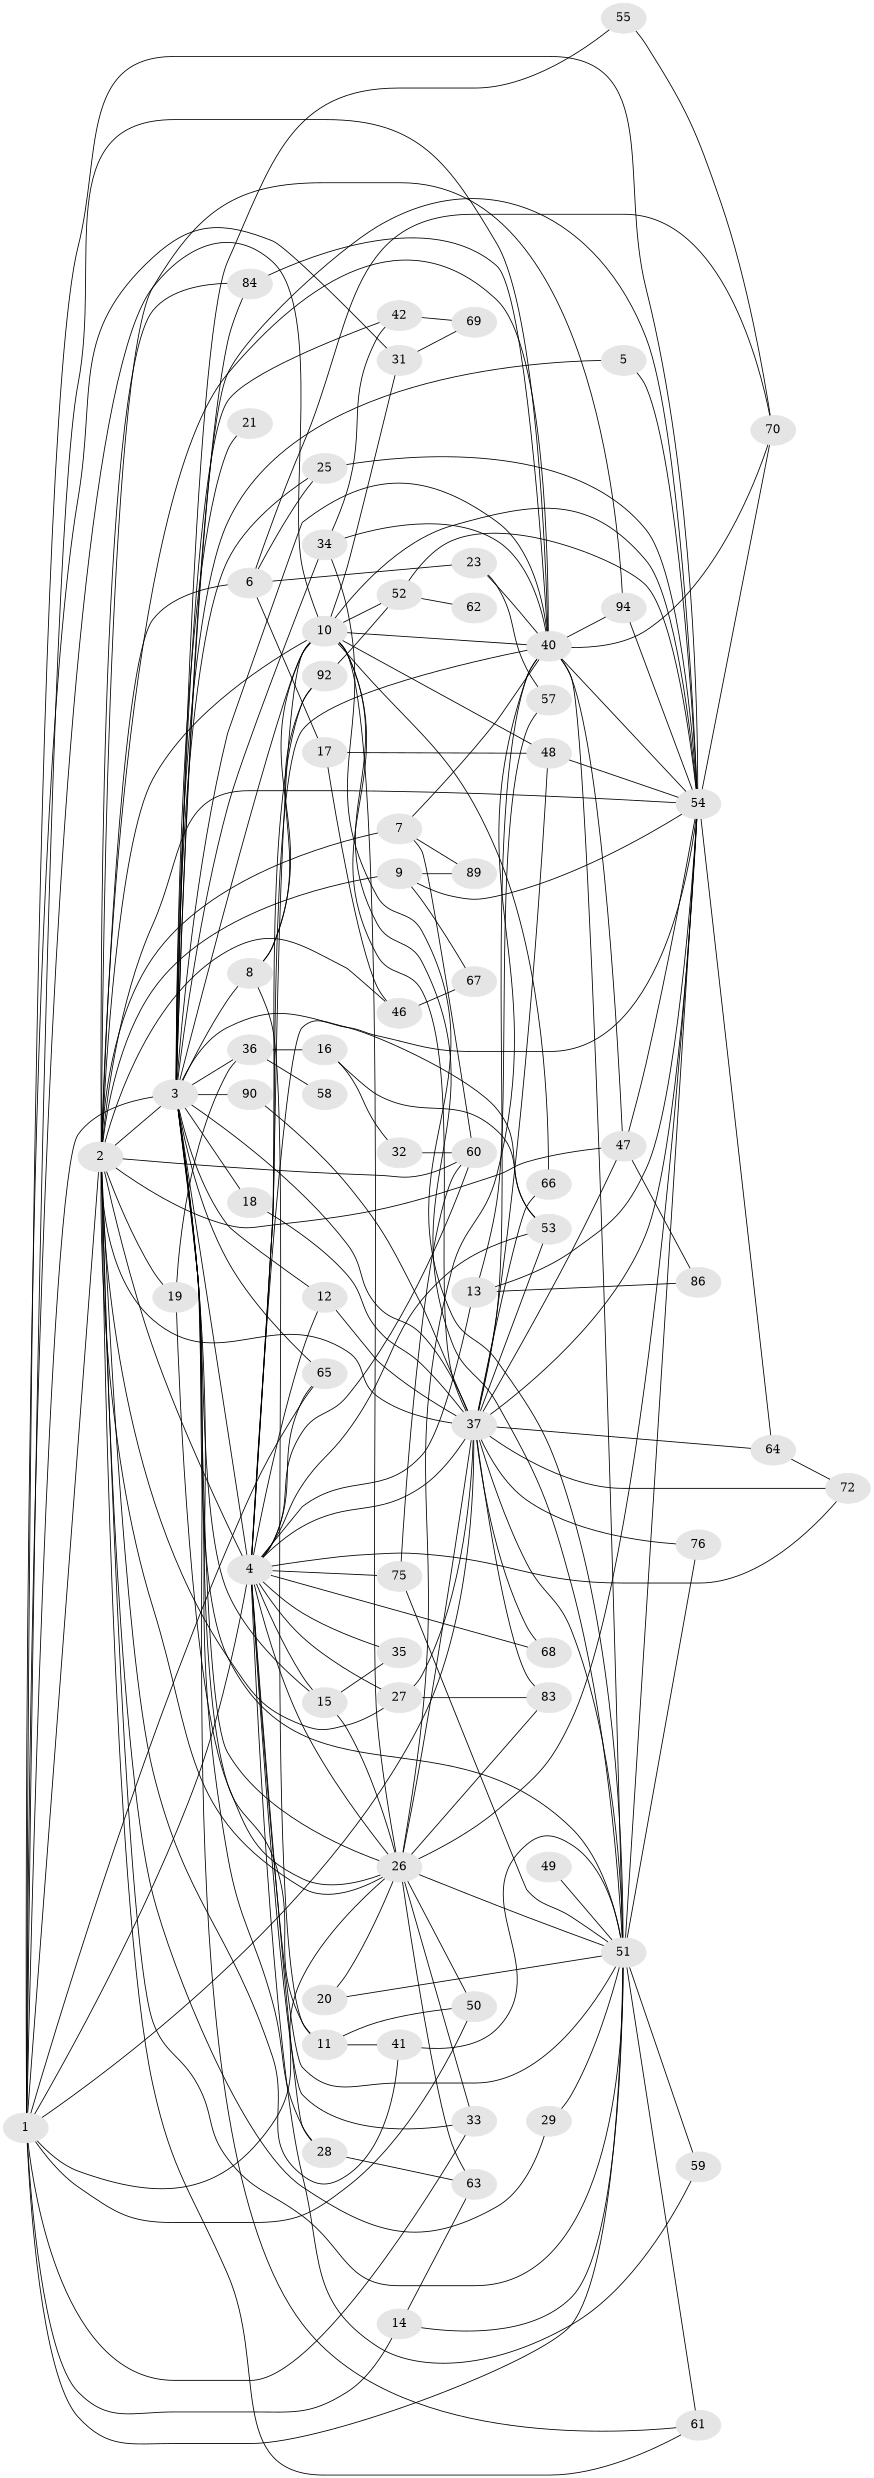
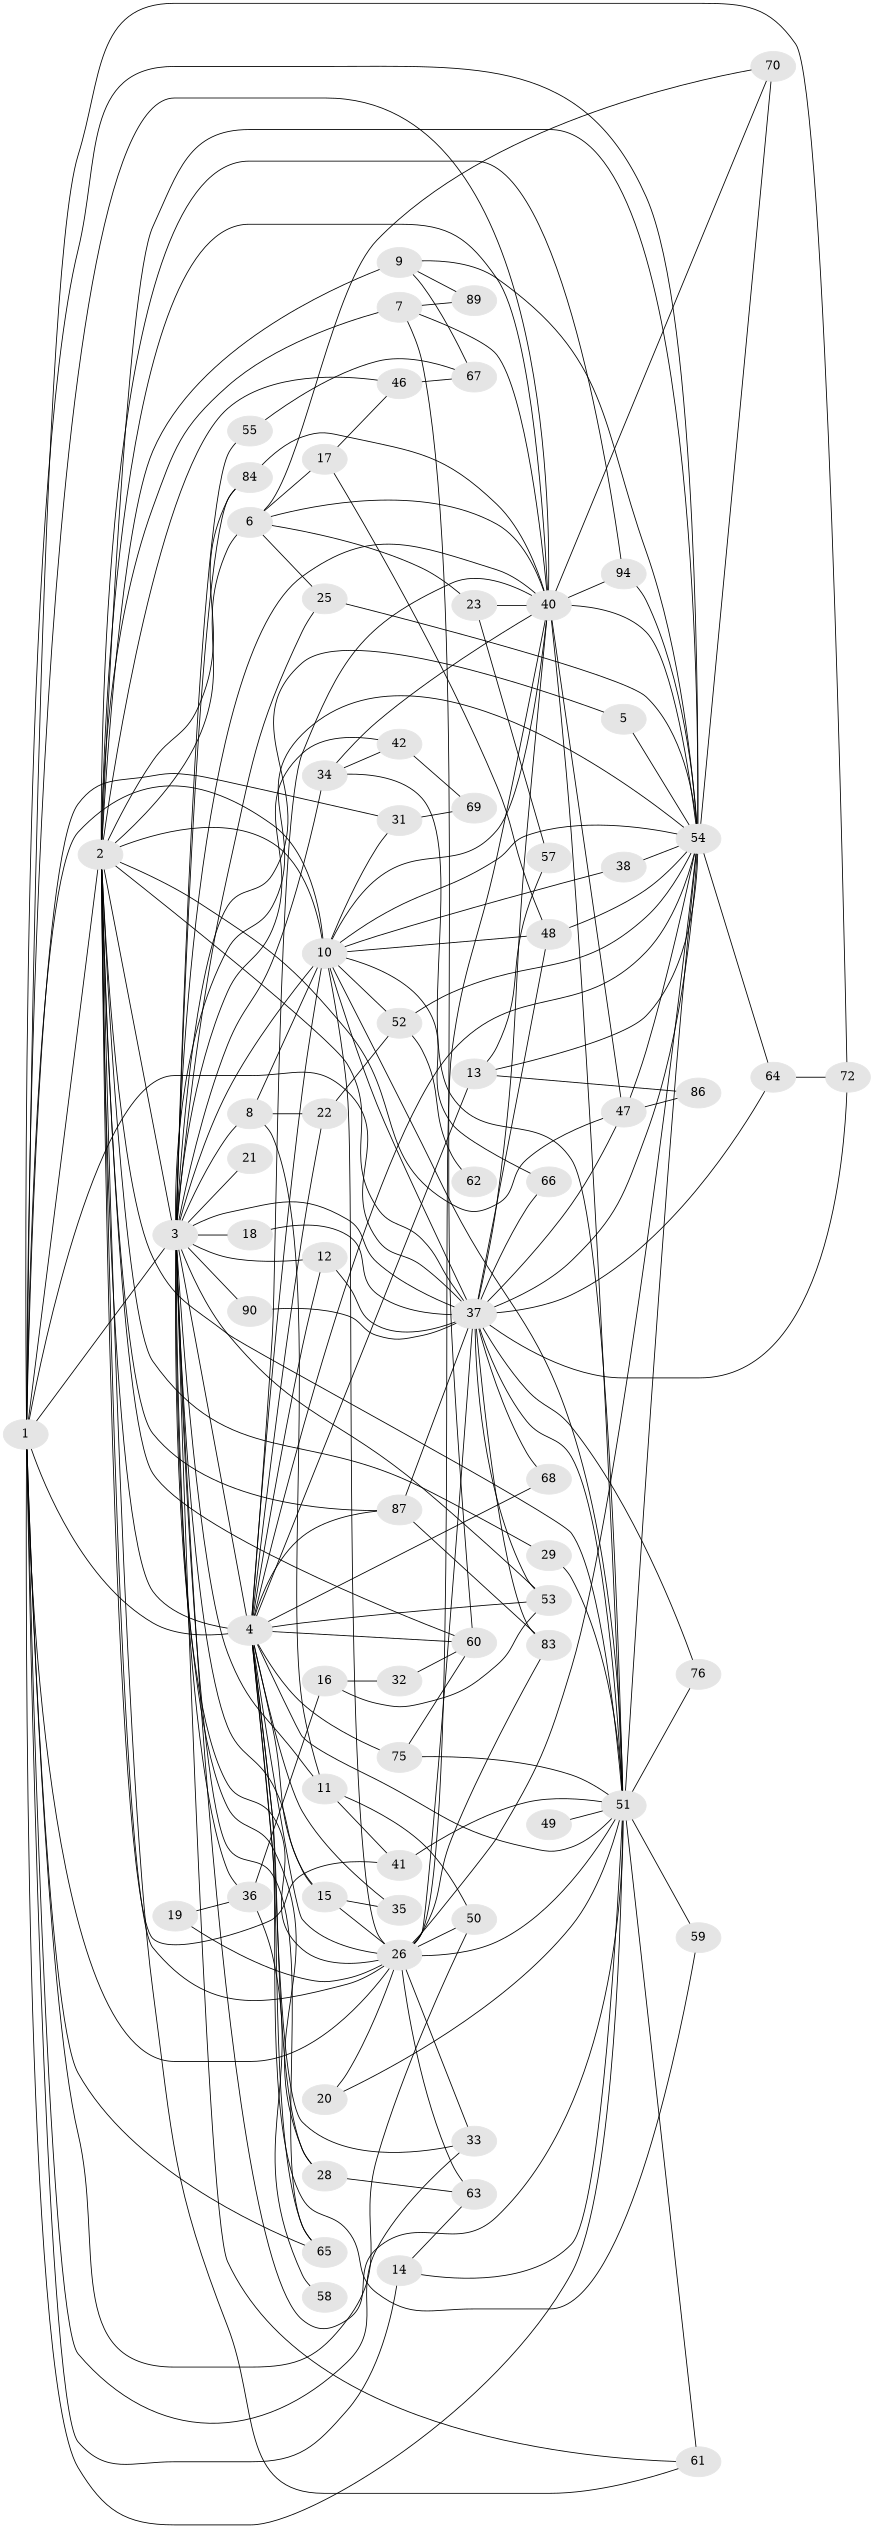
(725, 215) -> (354, 369)
none -> (426, 503)
(325, 676) -> (325, 1114)
none -> (624, 867)
(131, 1230) -> none
(364, 1508) -> none
(551, 1577) -> (270, 3)
(399, 1698) -> (399, 1510)
